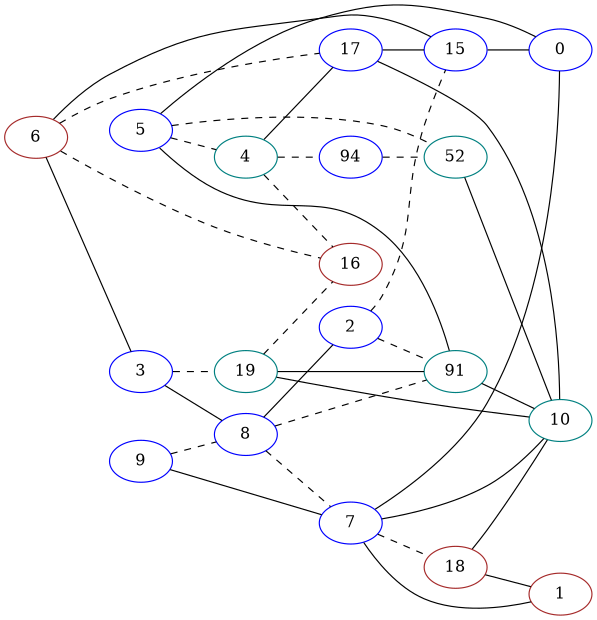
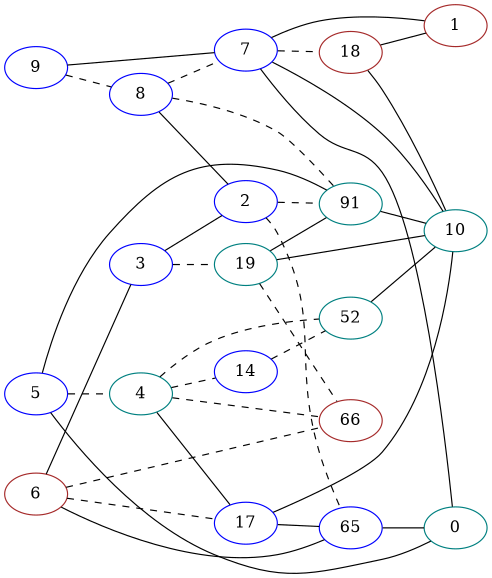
(456, 50) -> (351, 528)
(560, 50) -> (456, 528)
(303, 117) -> (234, 333)
(351, 157) -> (246, 372)
(351, 264) -> (351, 421)
(193, 403) -> (193, 233)
